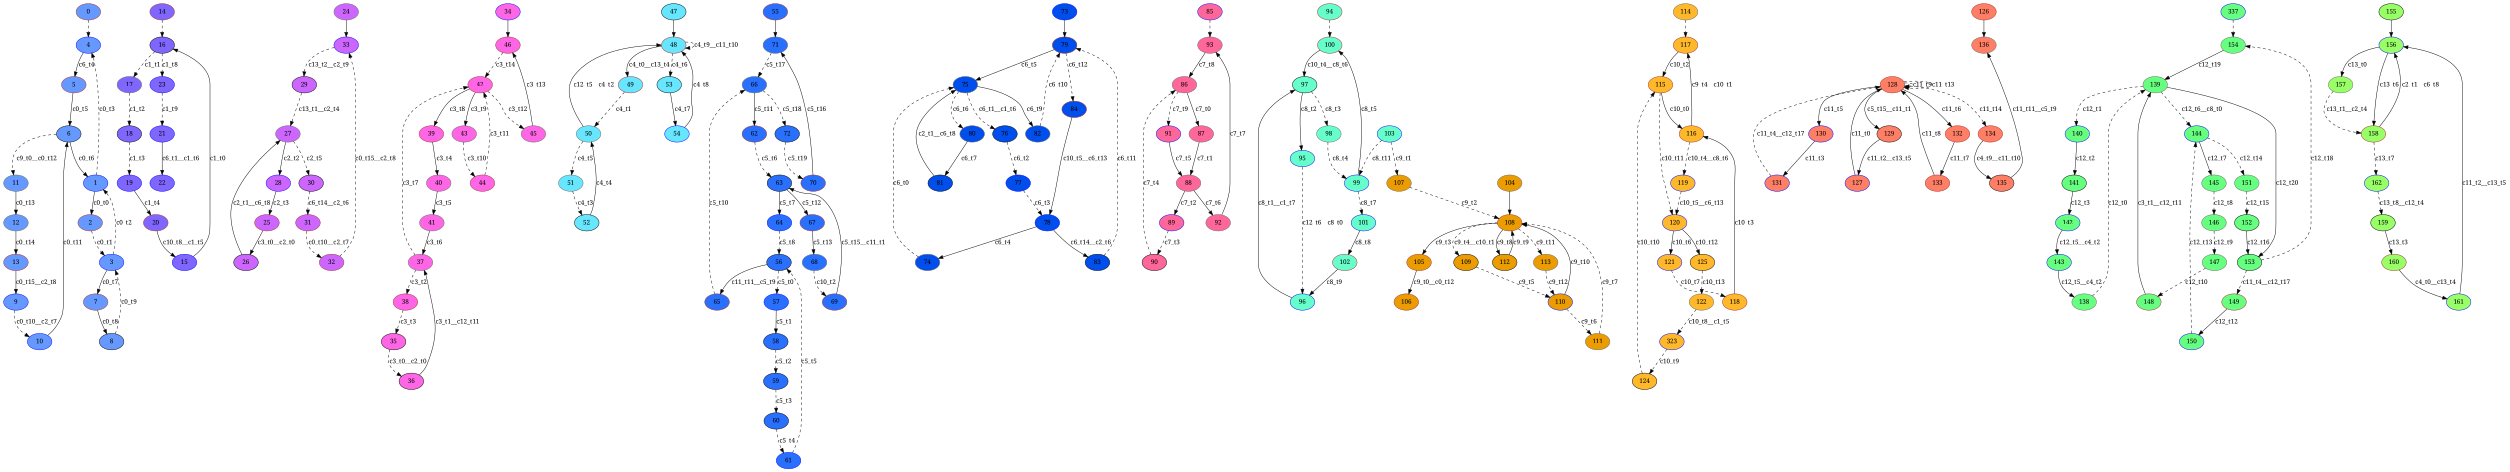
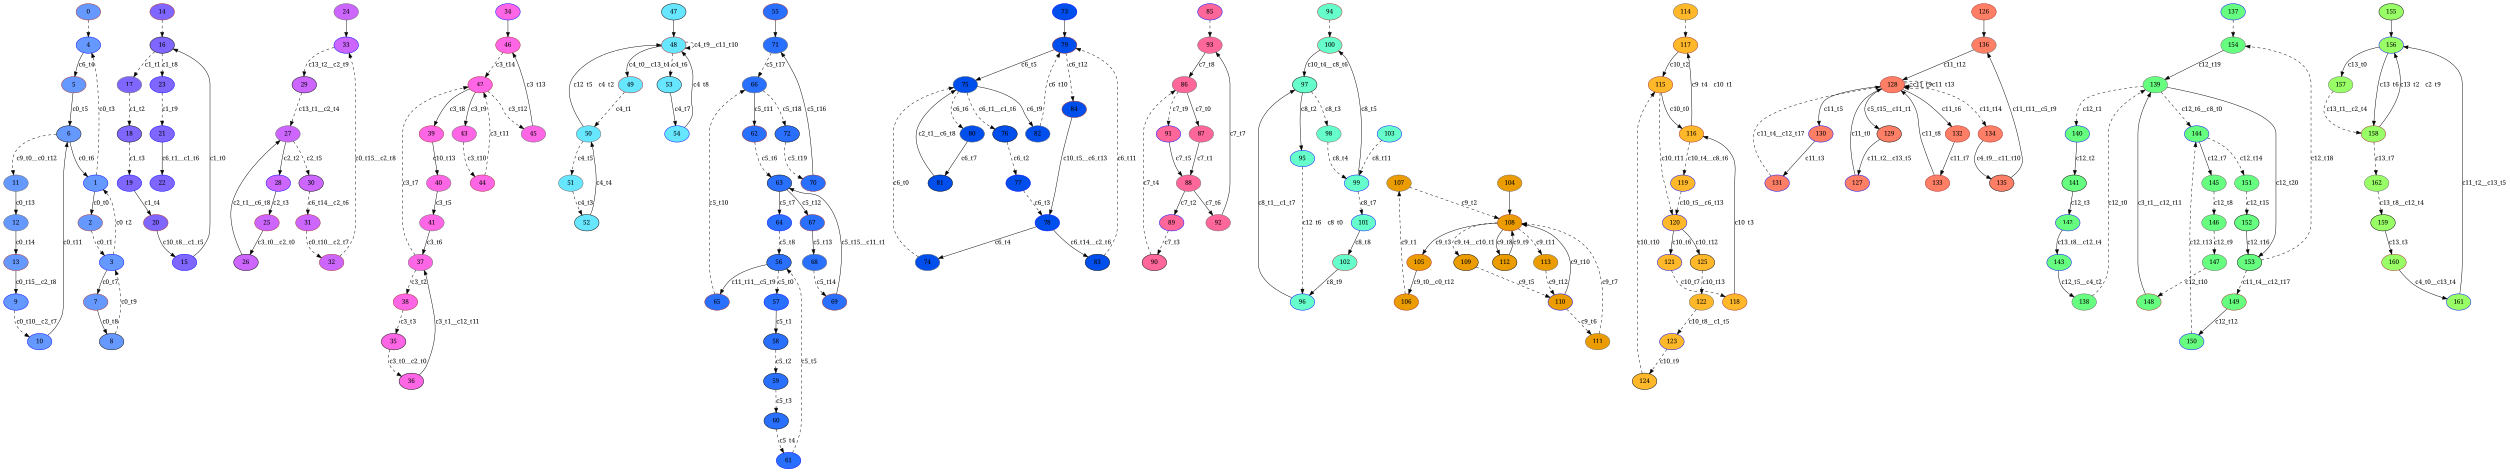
(2233, 12) -> (2233, 12)
none -> (1940, 64)
(2421, 85) -> (2421, 85)
(1394, 156) -> (1401, 245)
(444, 159) -> (444, 159)
(2377, 183) -> (2377, 183)
(2080, 243) -> (2080, 243)
(826, 282) -> (826, 282)
(1672, 342) -> (1672, 342)
